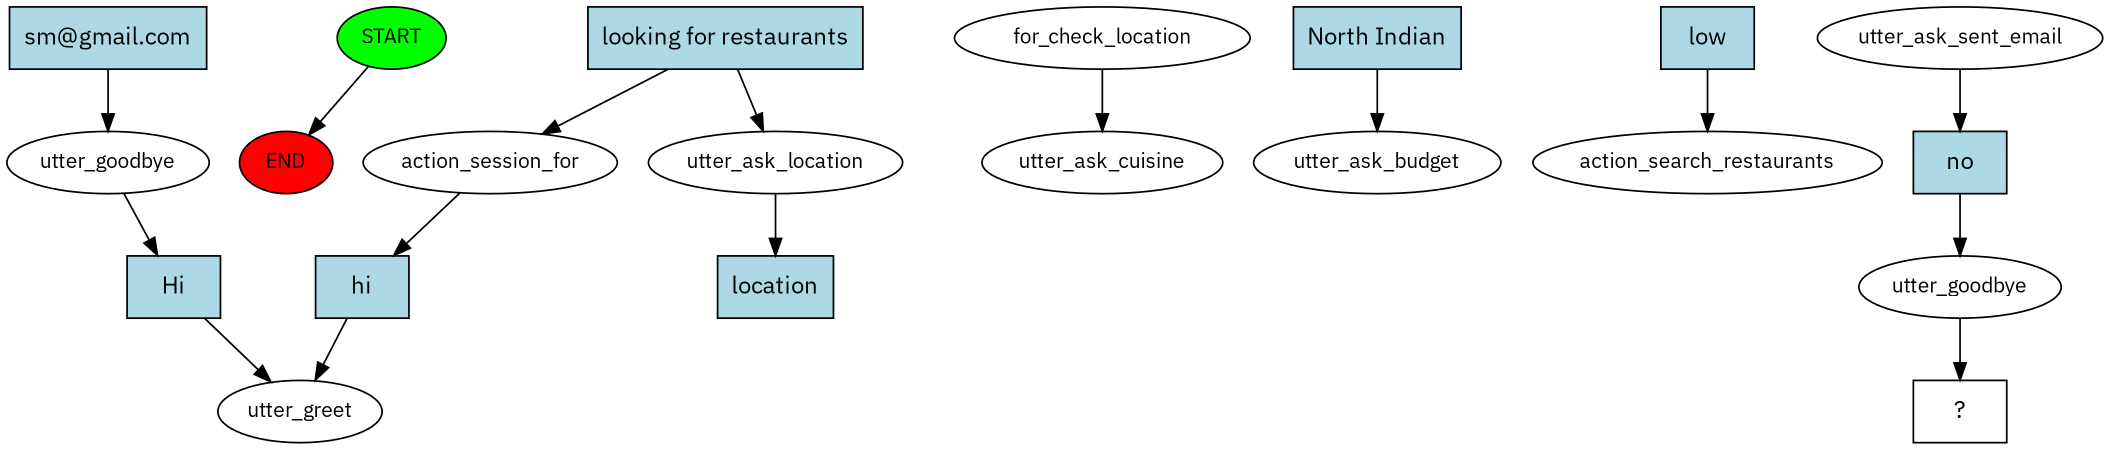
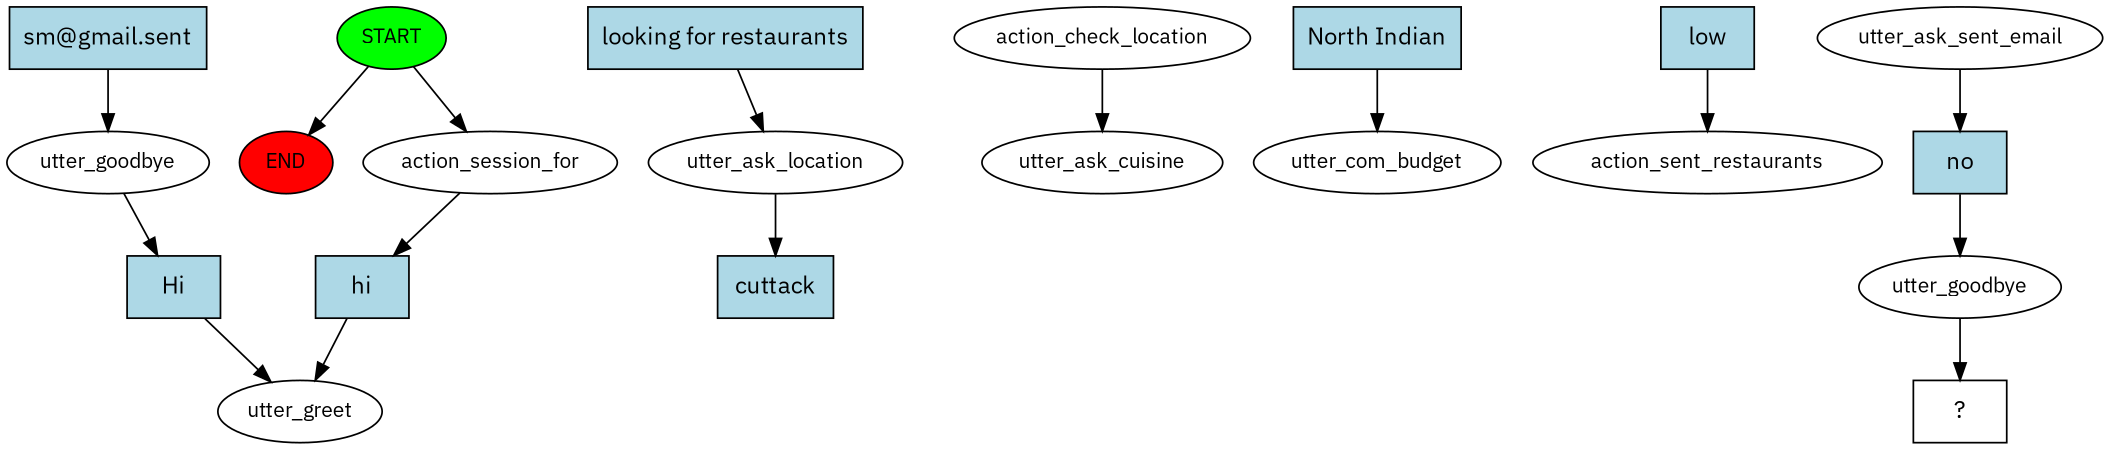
(108, 38) -> (108, 38)
(1102, 38) -> (1102, 38)
(613, 98) -> (434, 92)
(1377, 163) -> (1377, 163)
(1708, 163) -> (1708, 163)
(776, 287) -> (776, 287)
